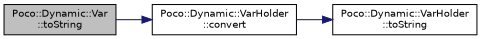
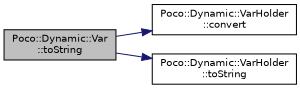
(309, 20) -> (129, 55)
